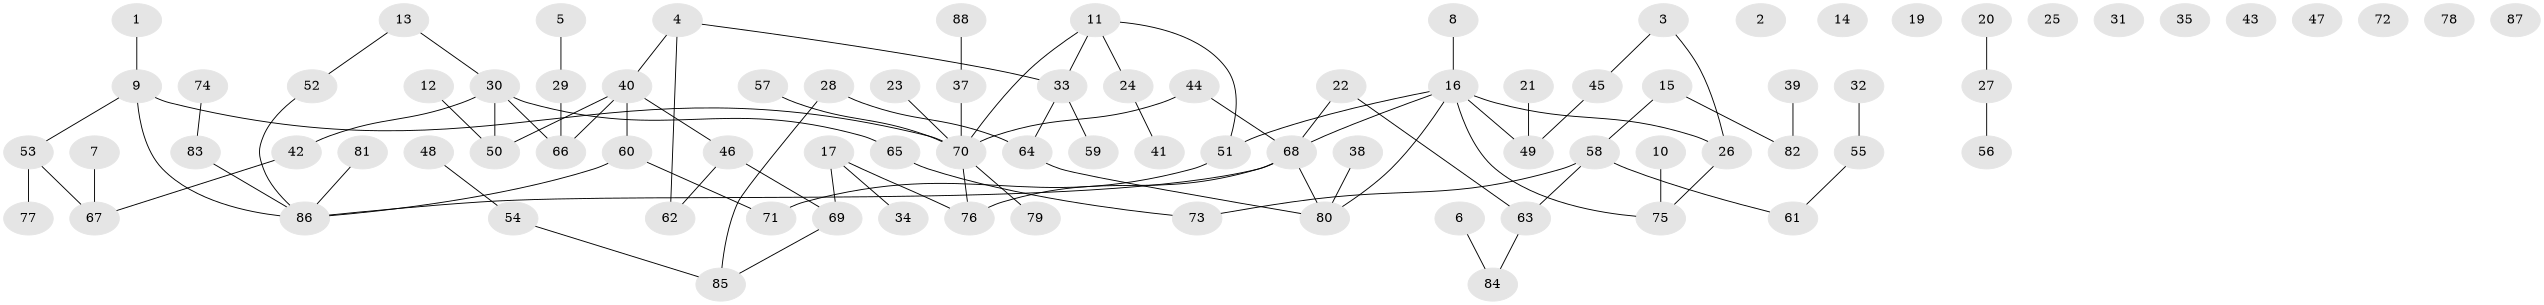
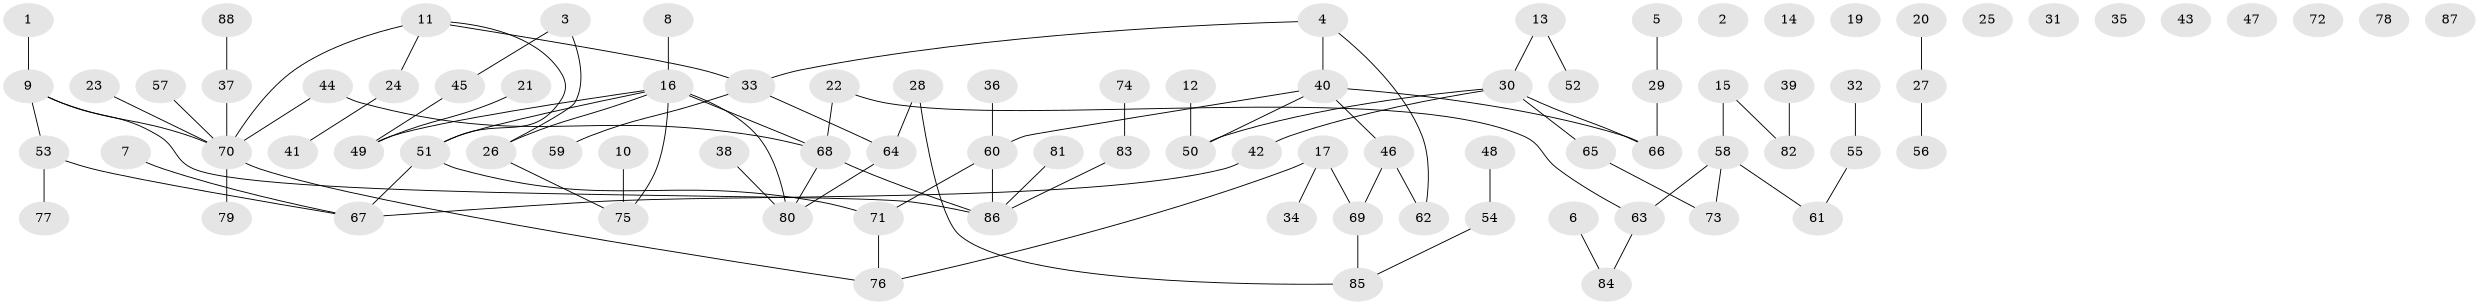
none -> (992, 86)
(260, 150) -> none
none -> (395, 182)
(1131, 185) -> (879, 252)
